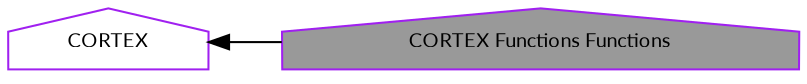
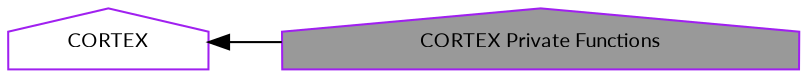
(541, 42) -> (541, 42)
